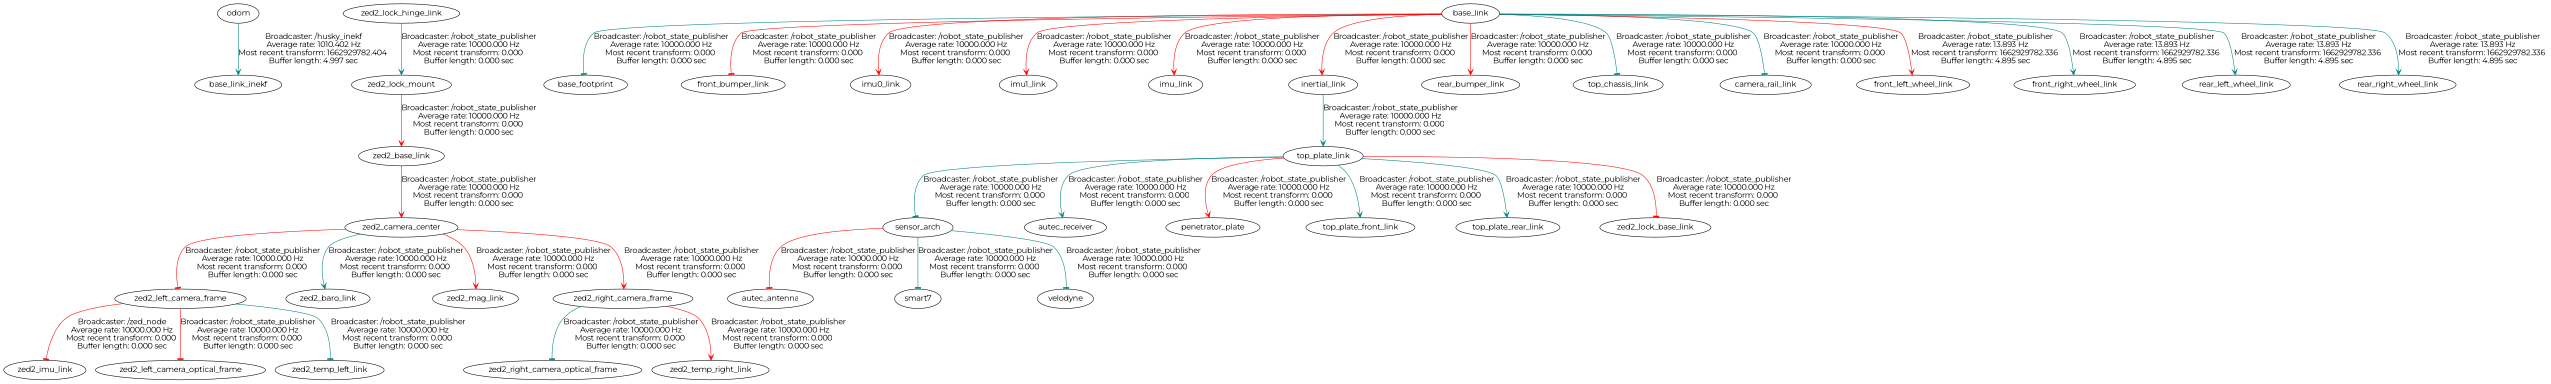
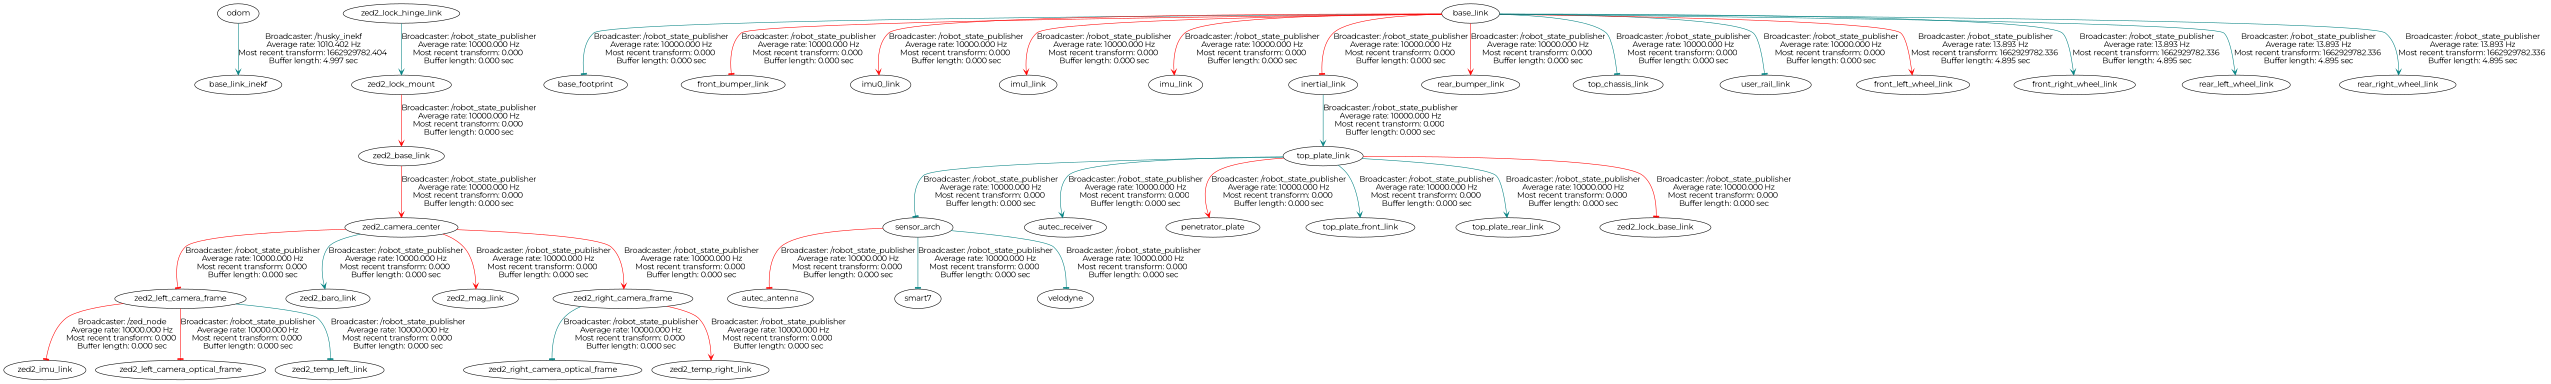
(1365, 21) -> (1365, 21)
(1766, 85) -> (1766, 85)
